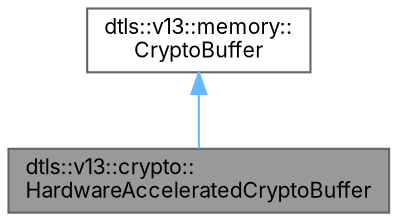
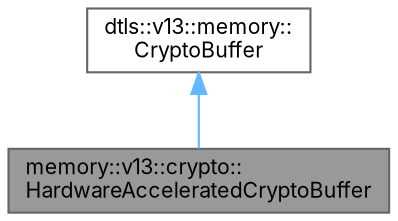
(199, 181) -> (199, 181)
